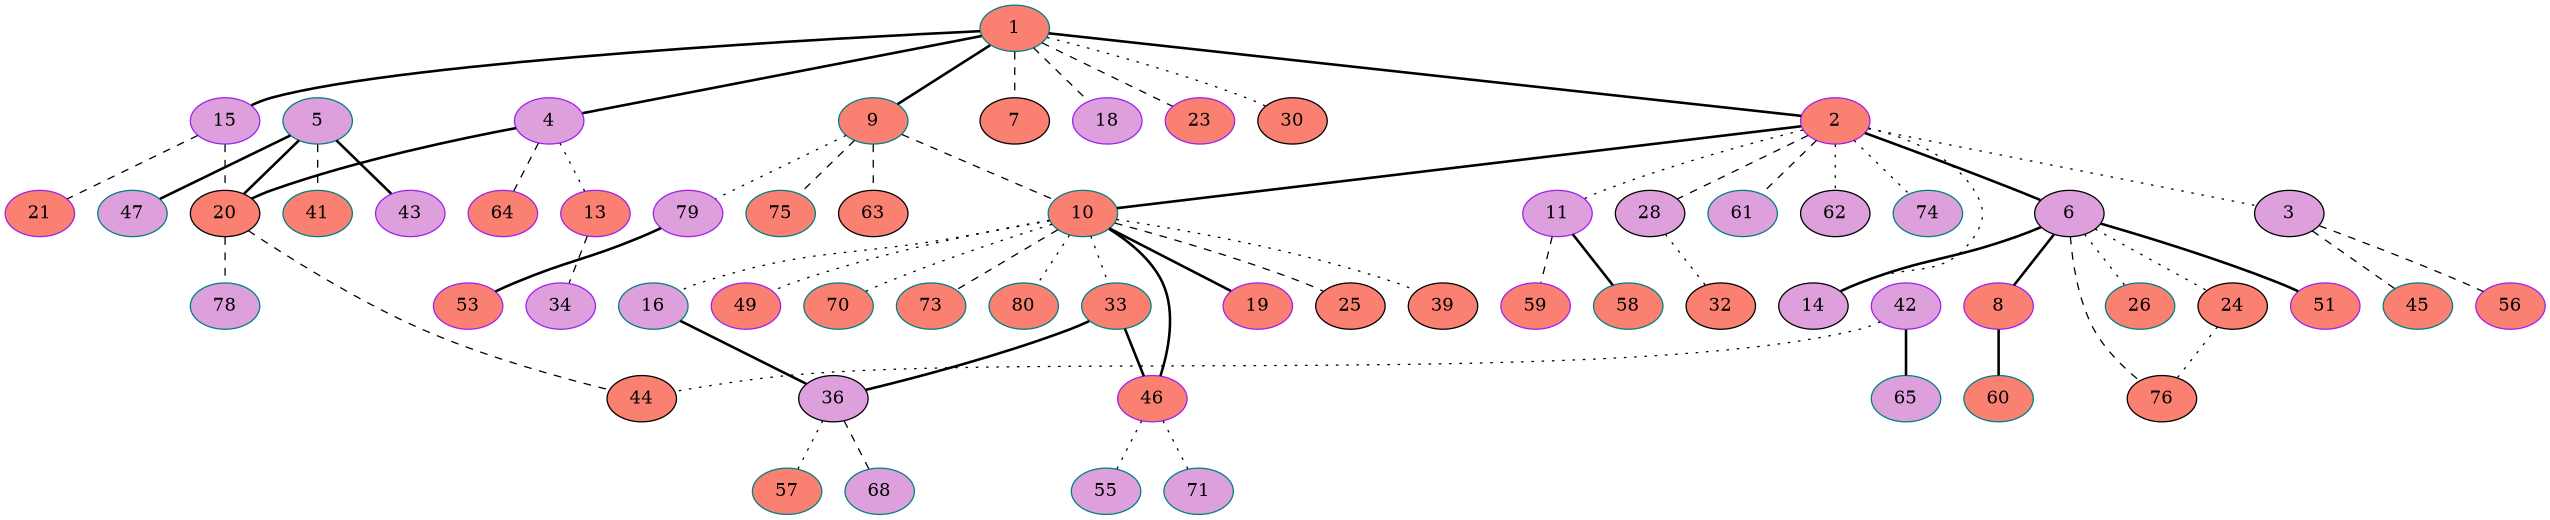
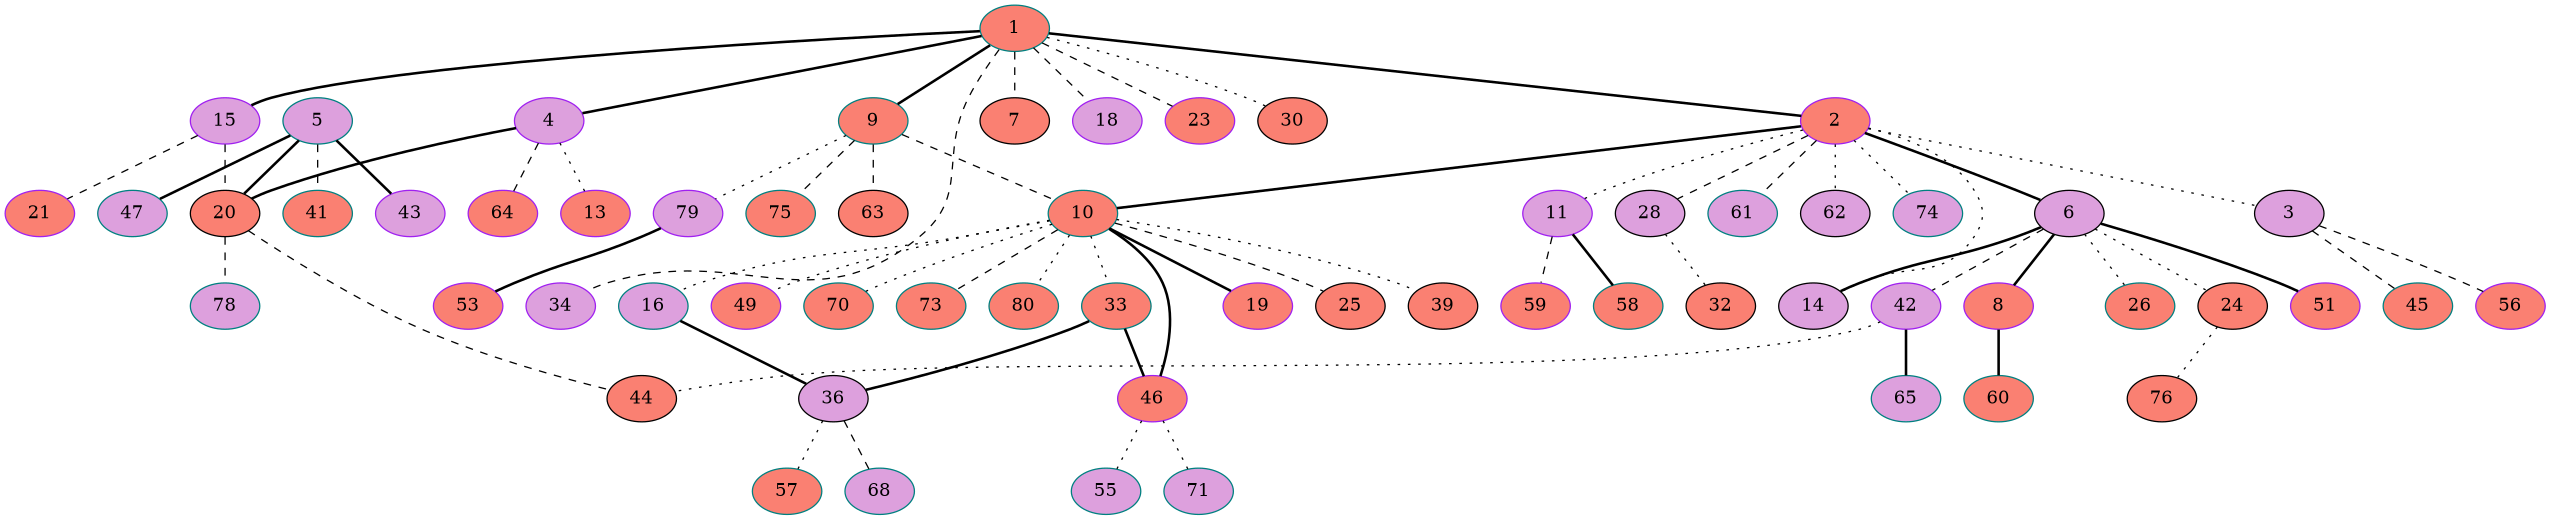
(582, 250) -> (860, 270)
(2088, 317) -> (1988, 260)
